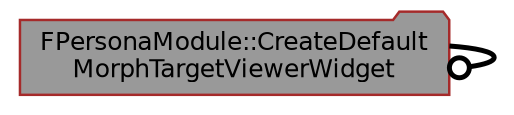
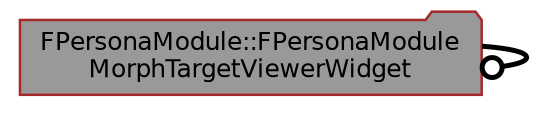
(235, 57) -> (251, 57)
